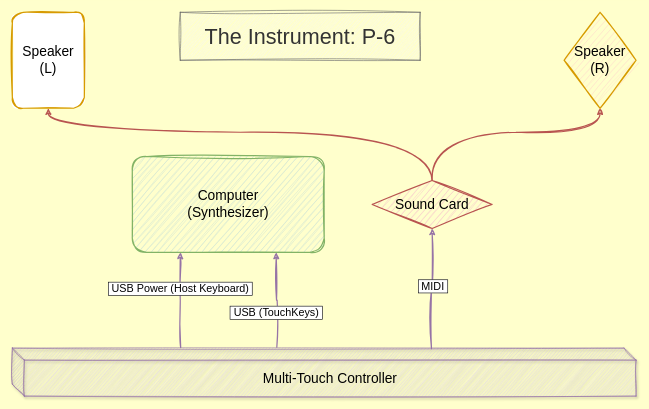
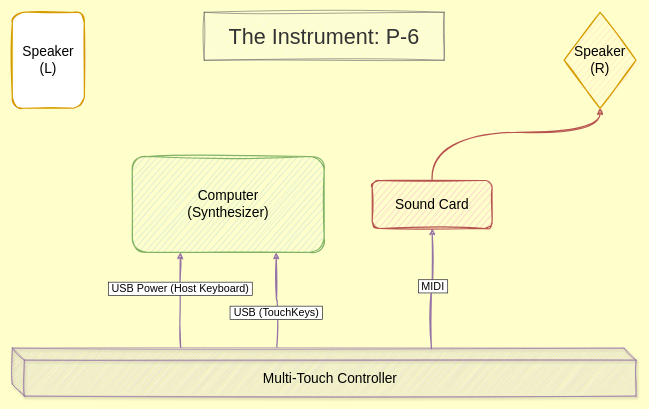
(300, 36) -> (324, 36)
(245, 132) -> none
(432, 205) -> (432, 205)
